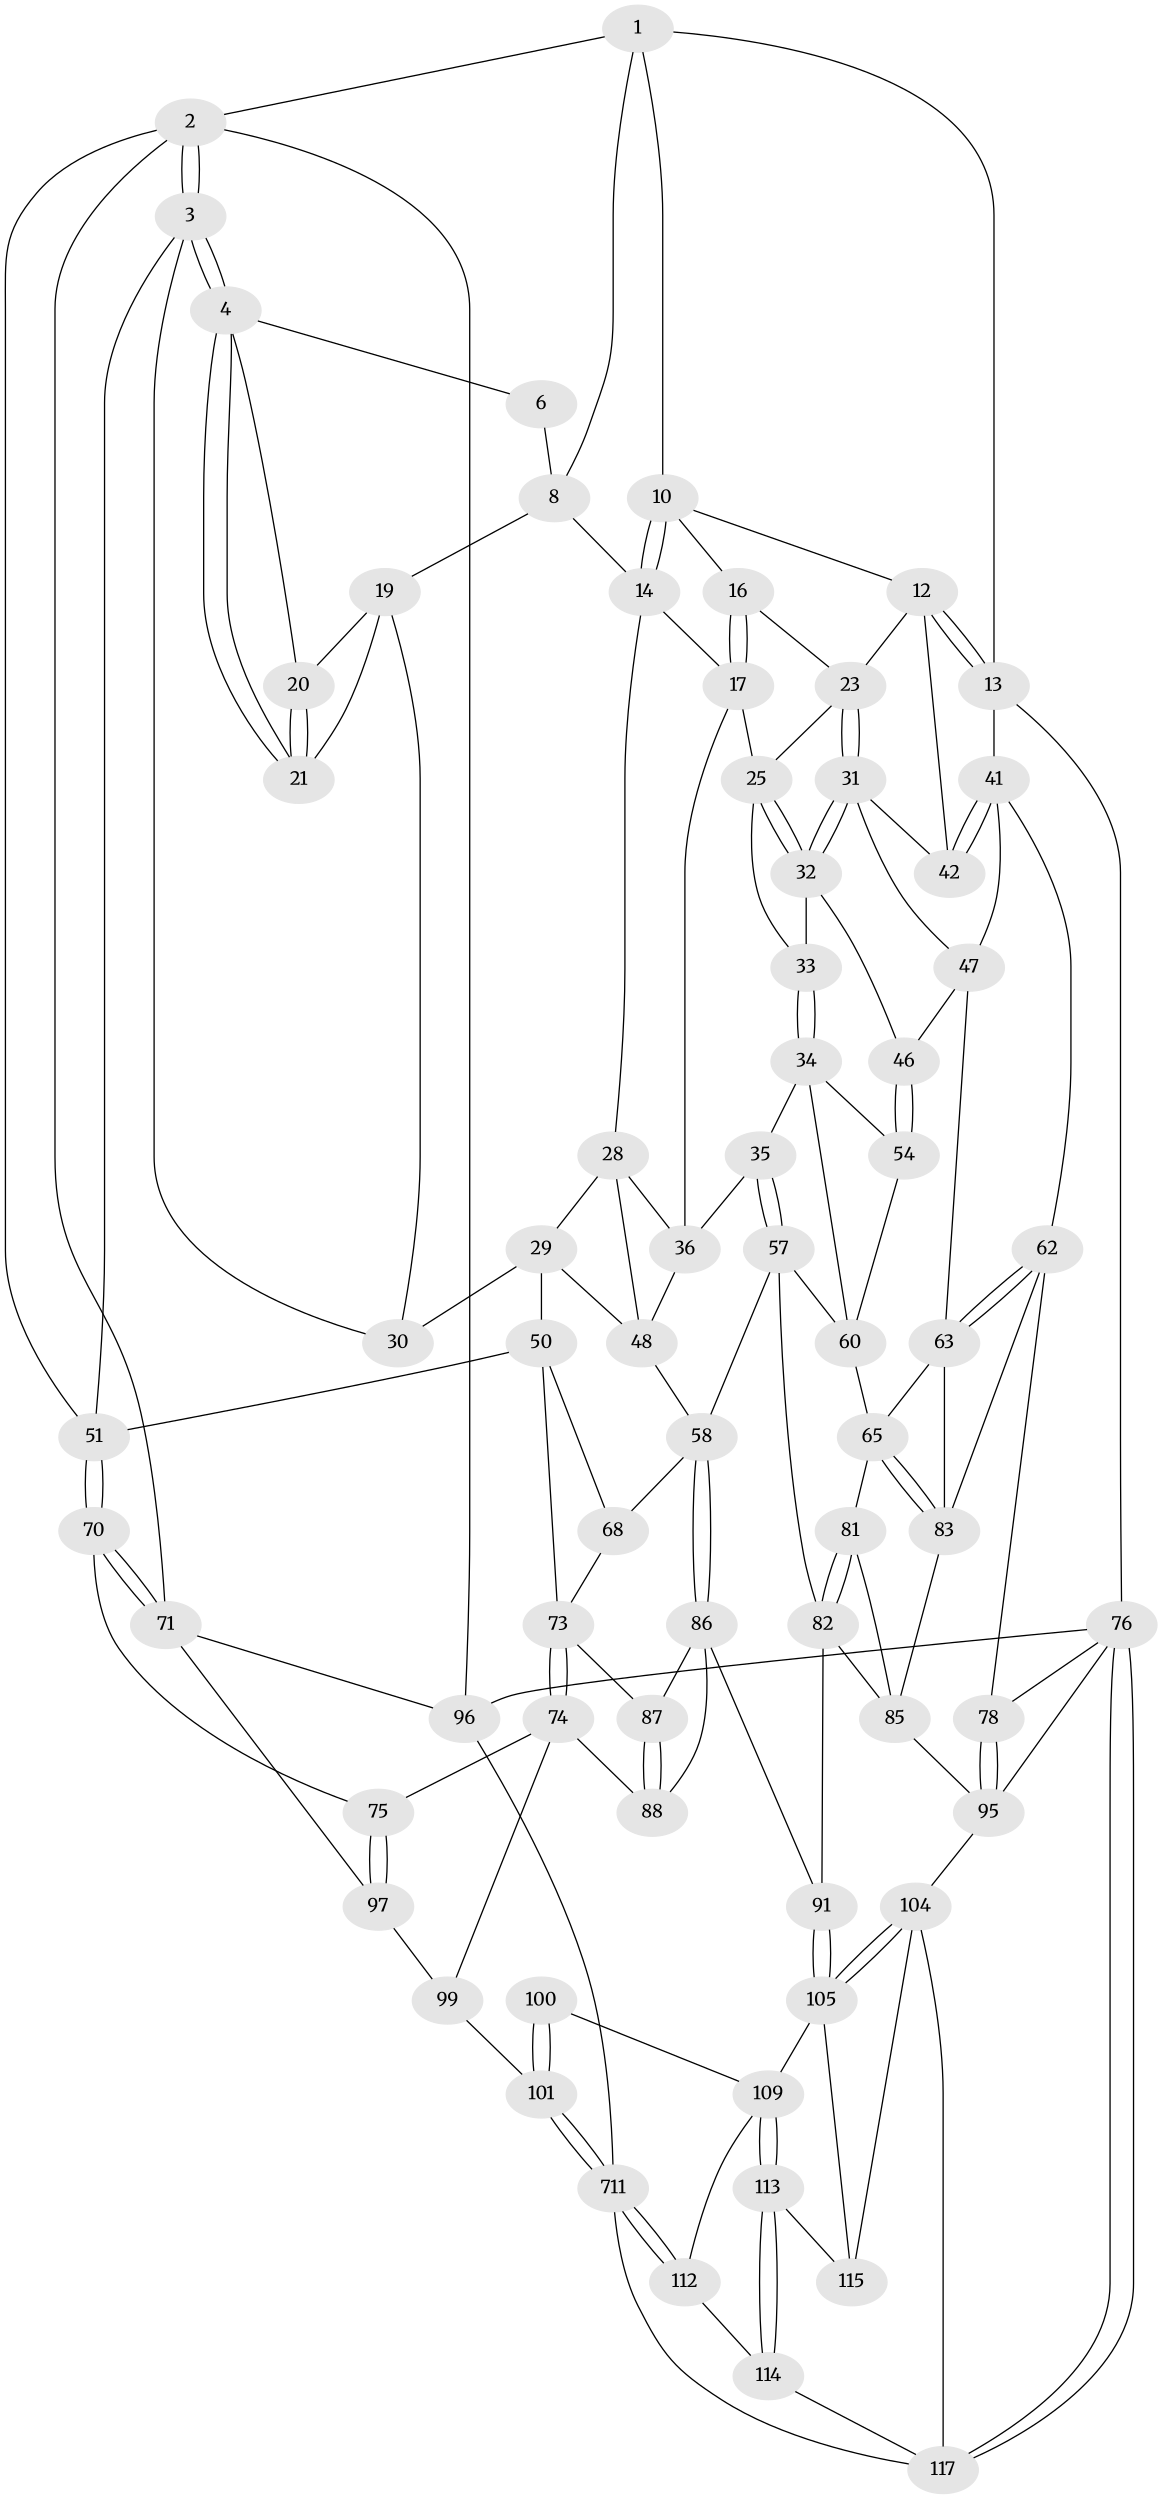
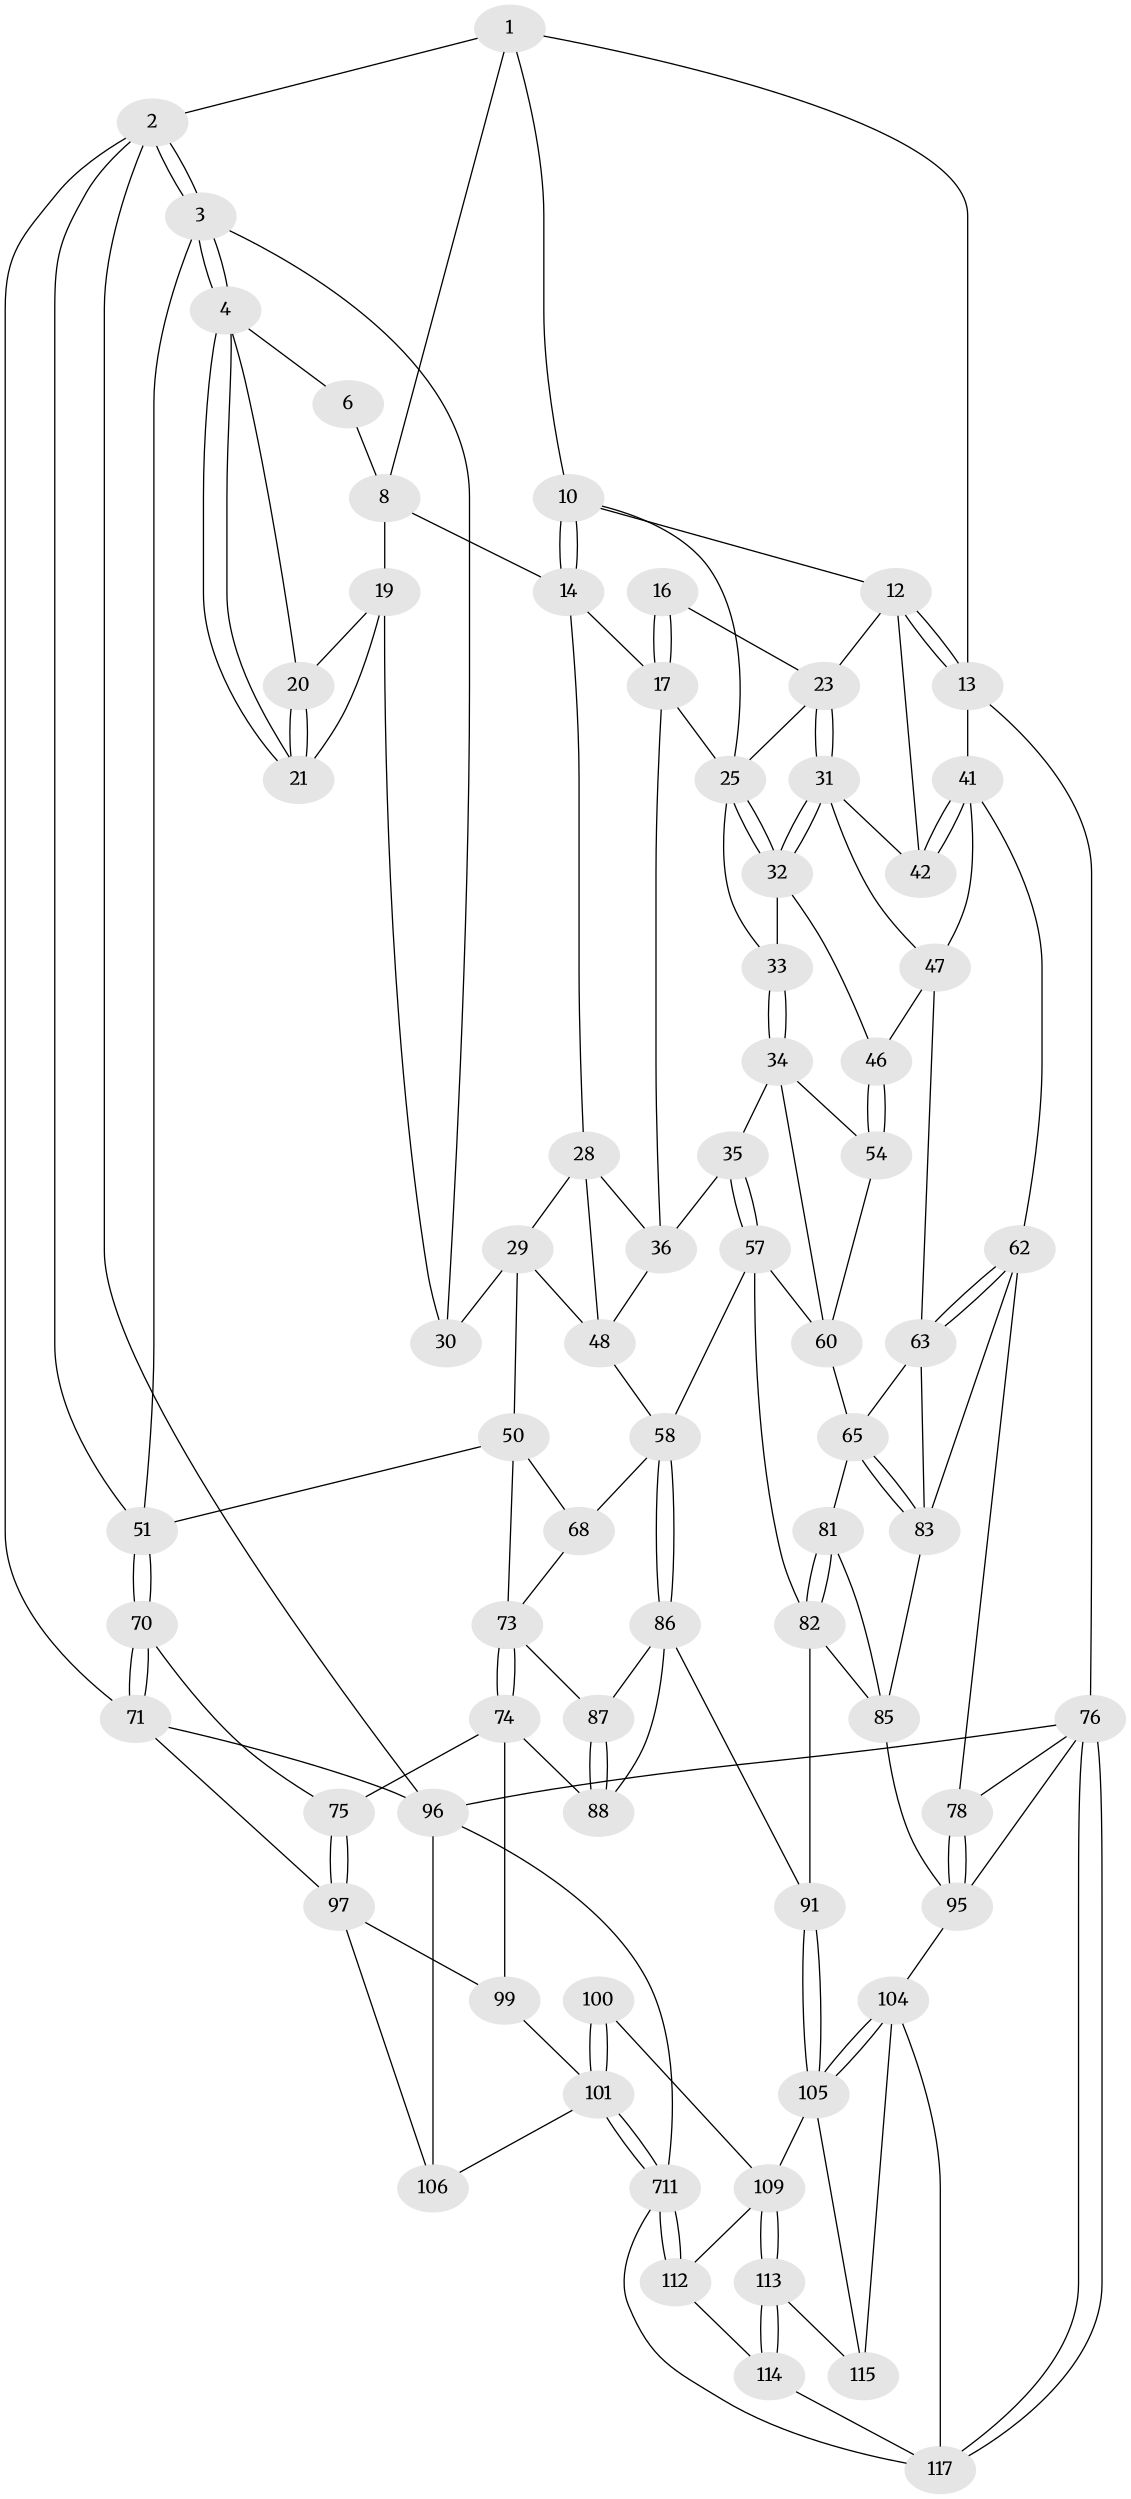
(701, 545) -> (725, 598)
none -> (433, 2188)
